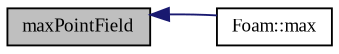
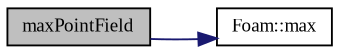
(193, 15) -> (174, 39)
